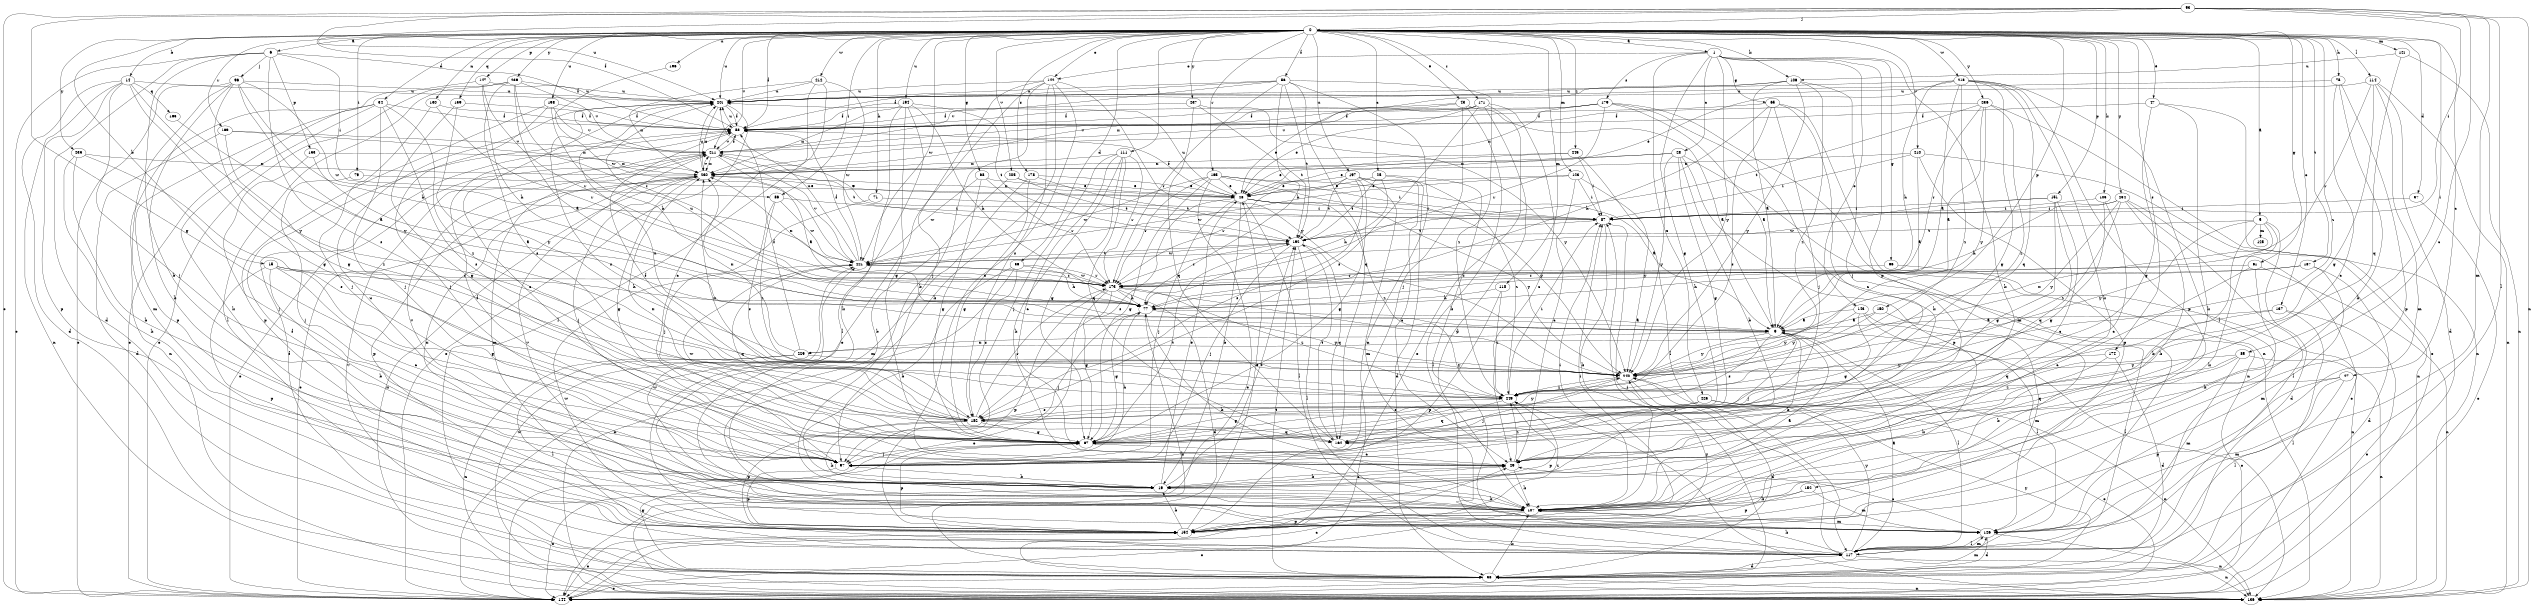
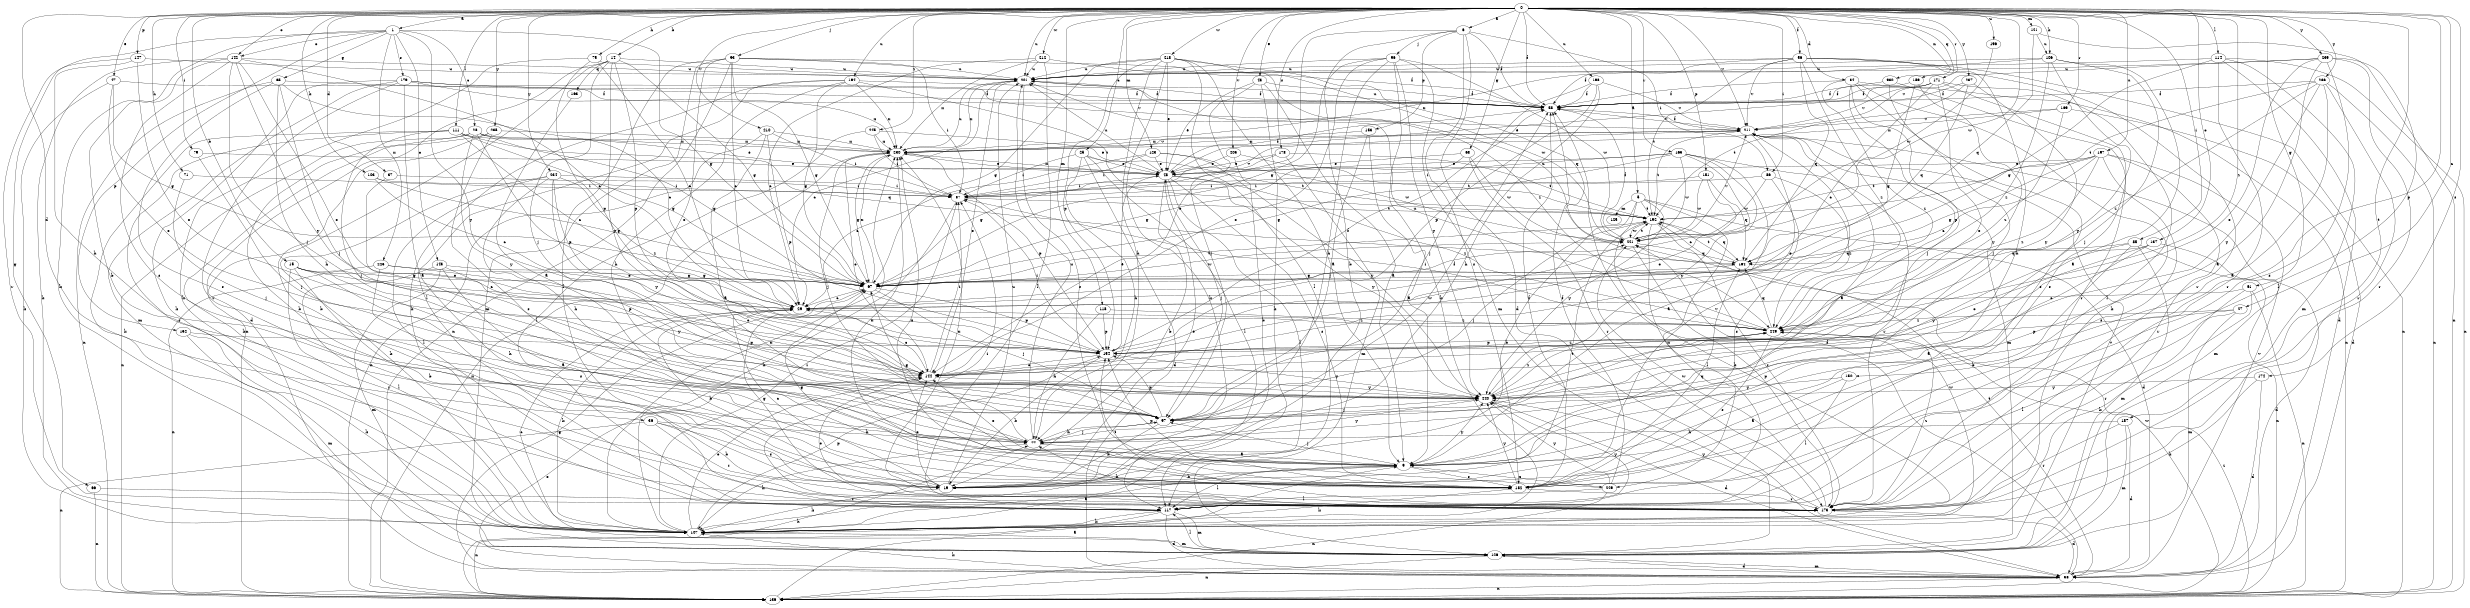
(1750, 19) -> (1125, 10)
(433, 103) -> (1890, 80)
none -> (1020, 172)
(1069, 276) -> (1766, 376)
(1015, 410) -> (1115, 432)
(1579, 414) -> (1307, 274)
(1889, 424) -> (1050, 530)
(2293, 443) -> (2276, 410)
